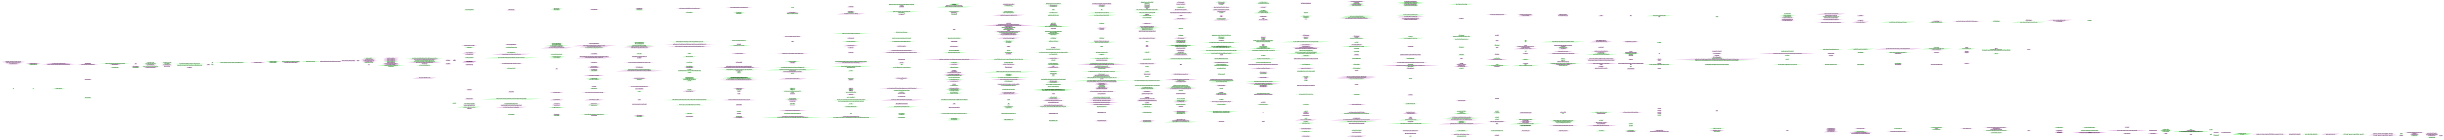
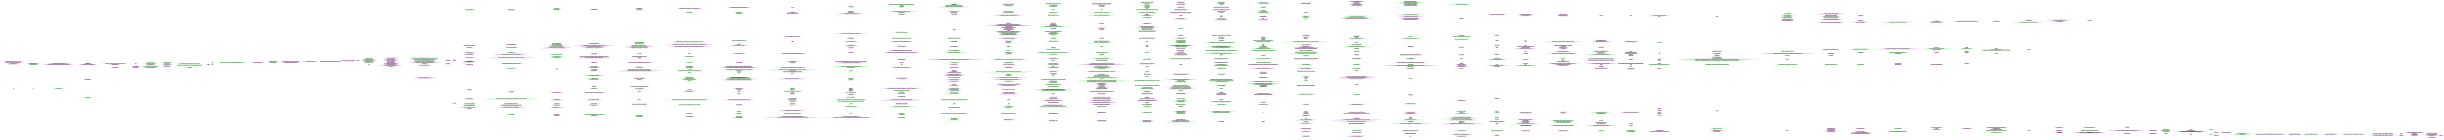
(1053, 25) -> (1053, 25)
